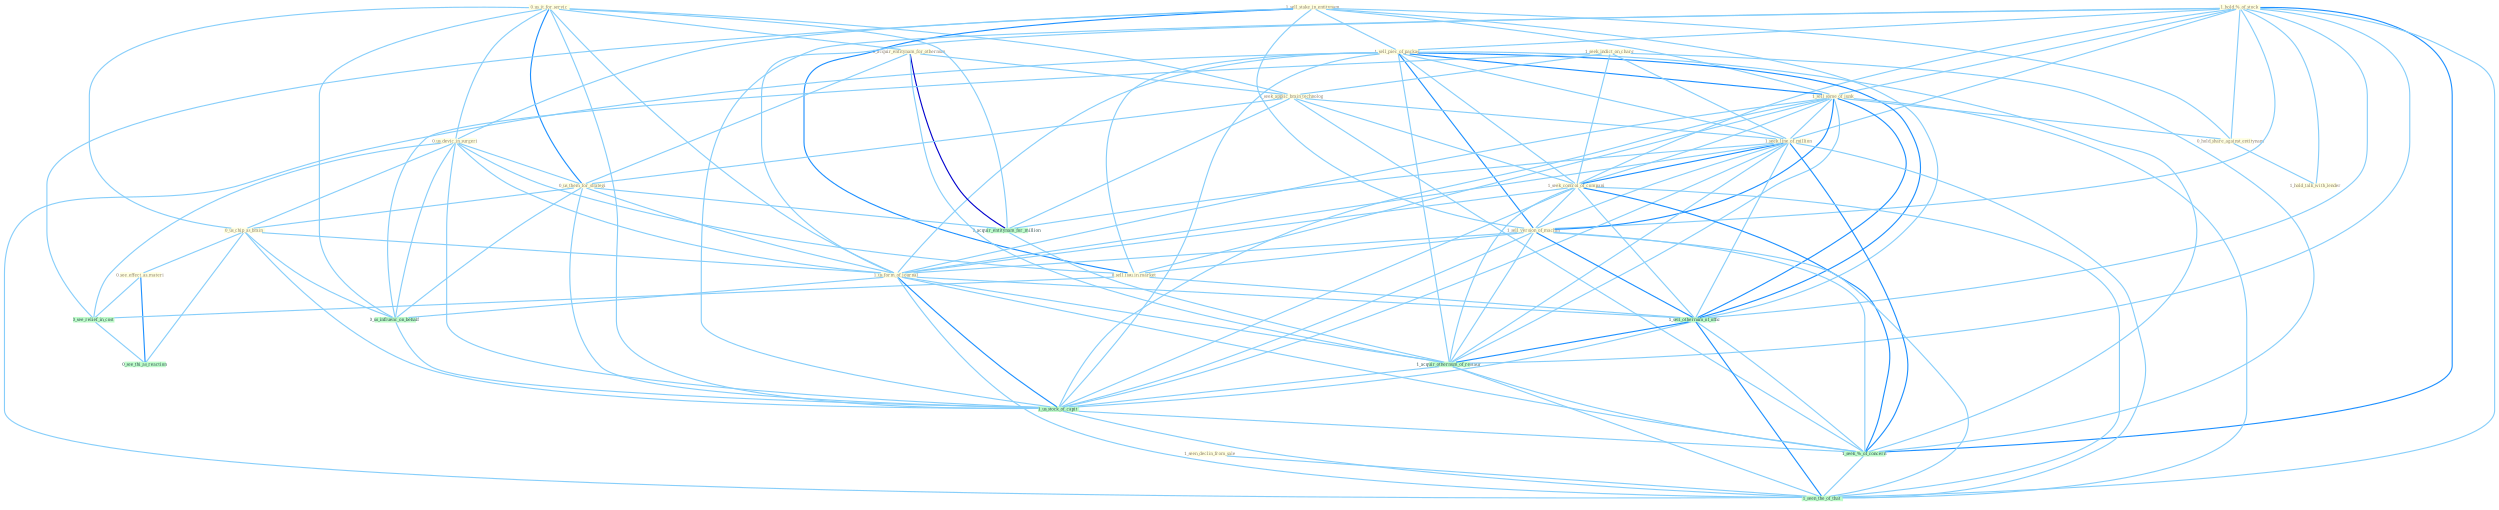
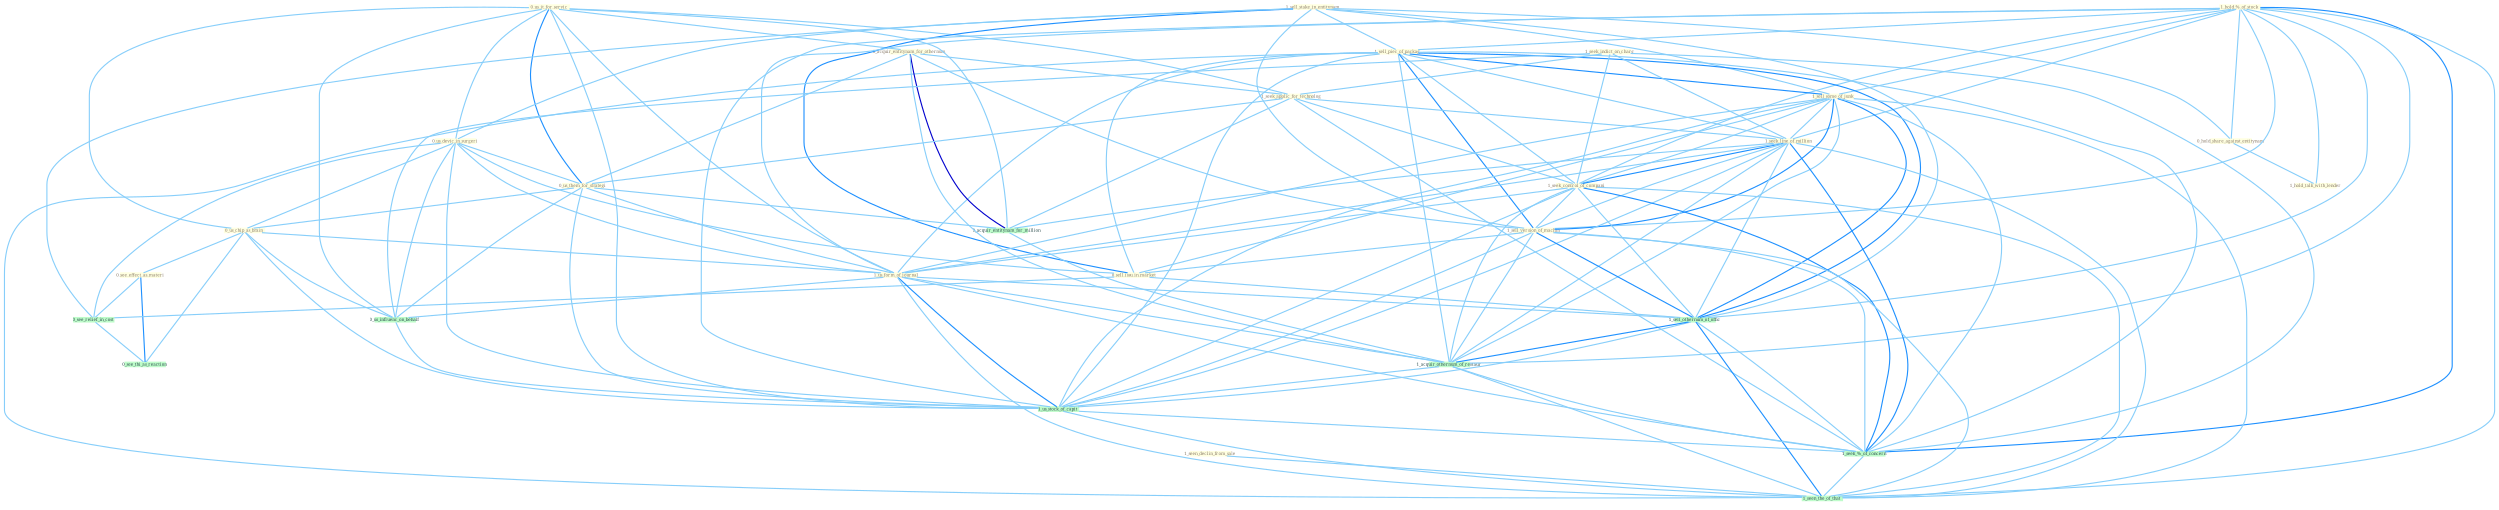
(1292, 96) -> (1292, 96)
(2061, 122) -> (2001, 253)
(1276, 249) -> (1221, 178)
